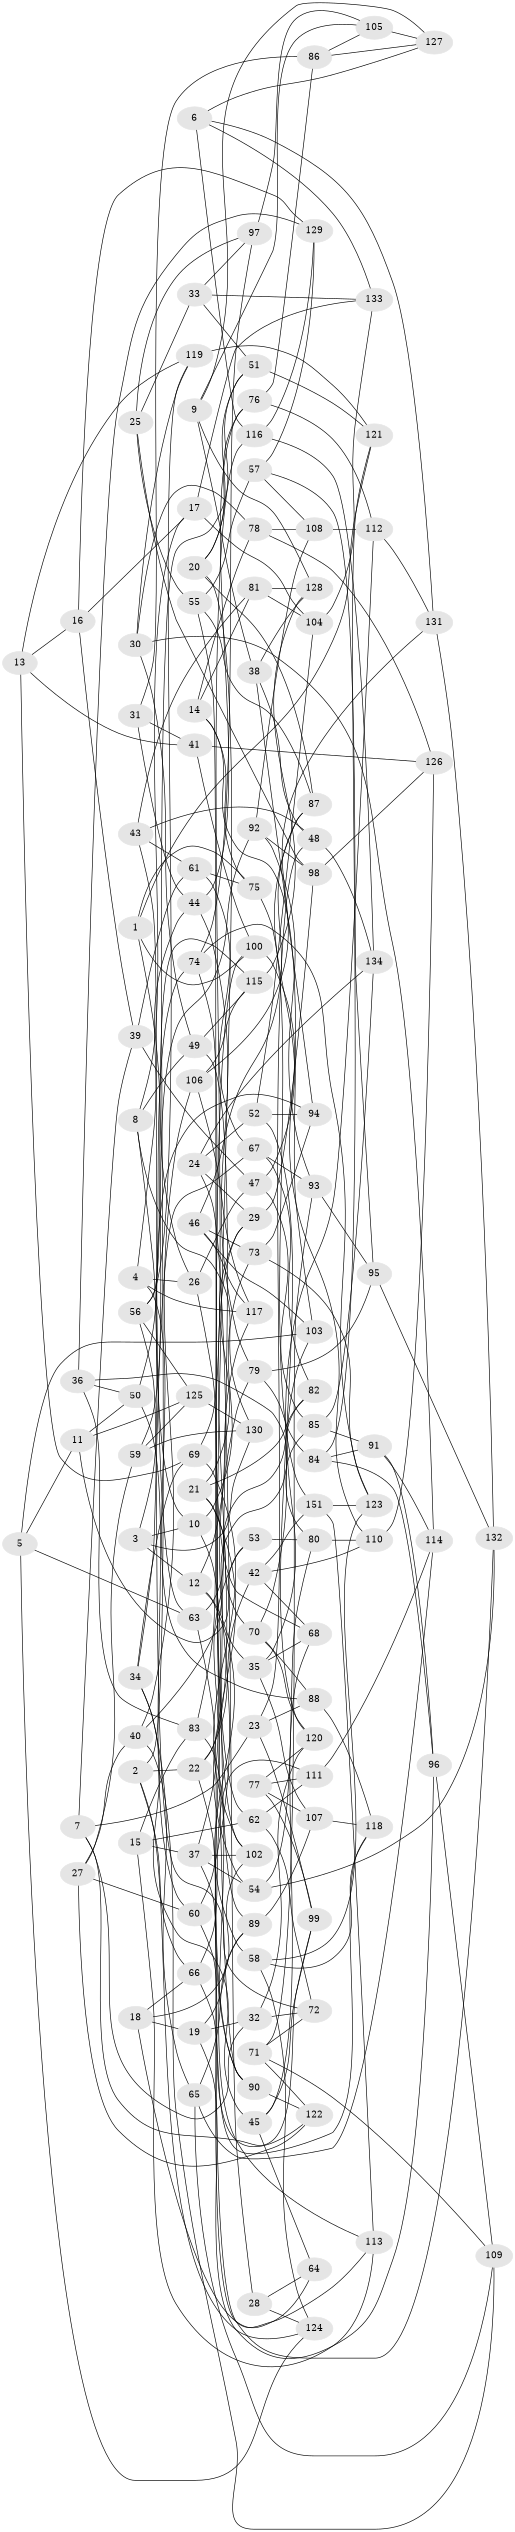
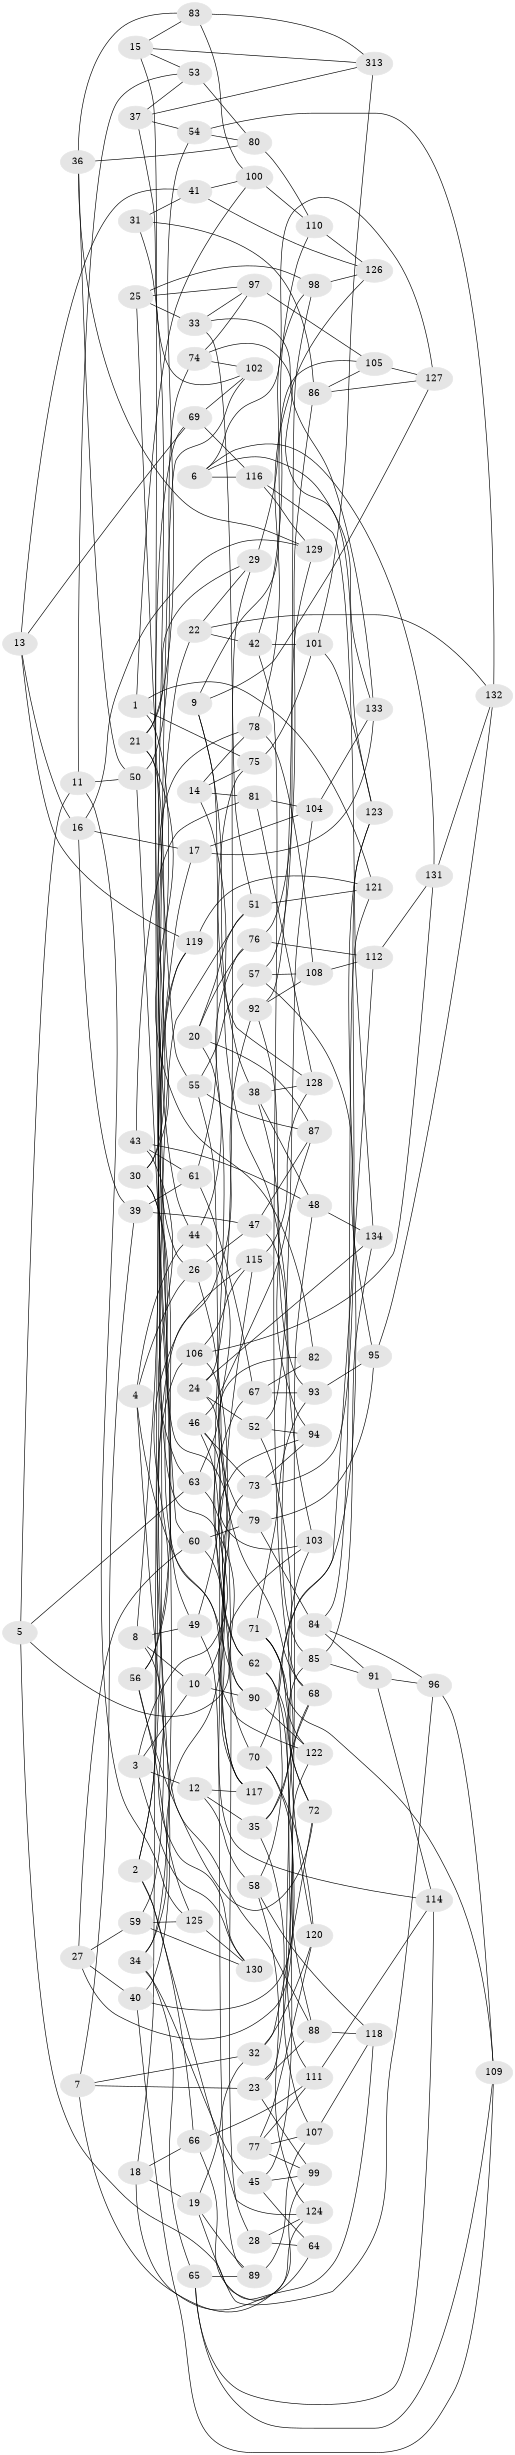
(314, 1505) -> (314, 644)
(165, 1849) -> (165, 60)
(374, 2242) -> (374, 64)
